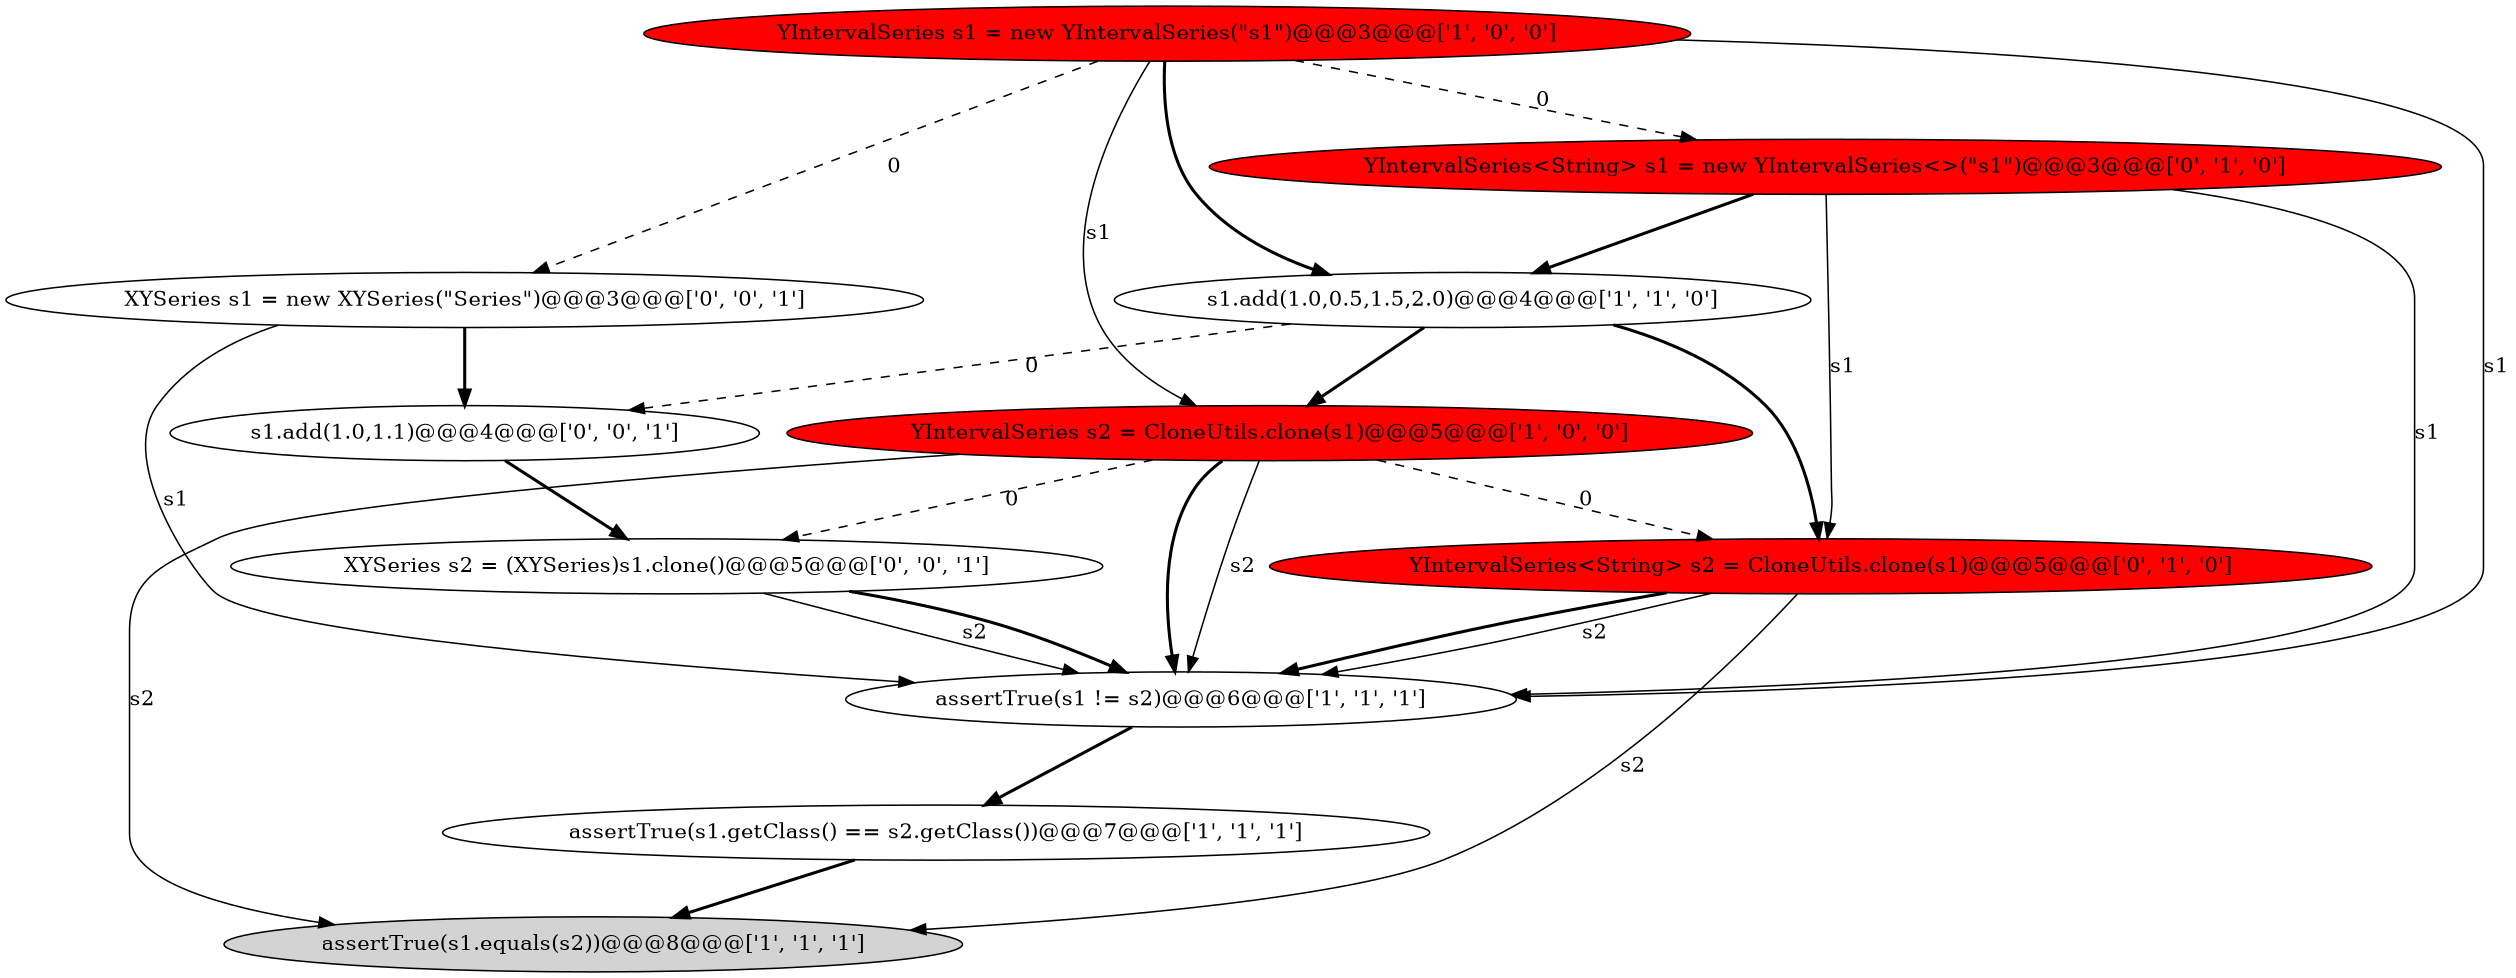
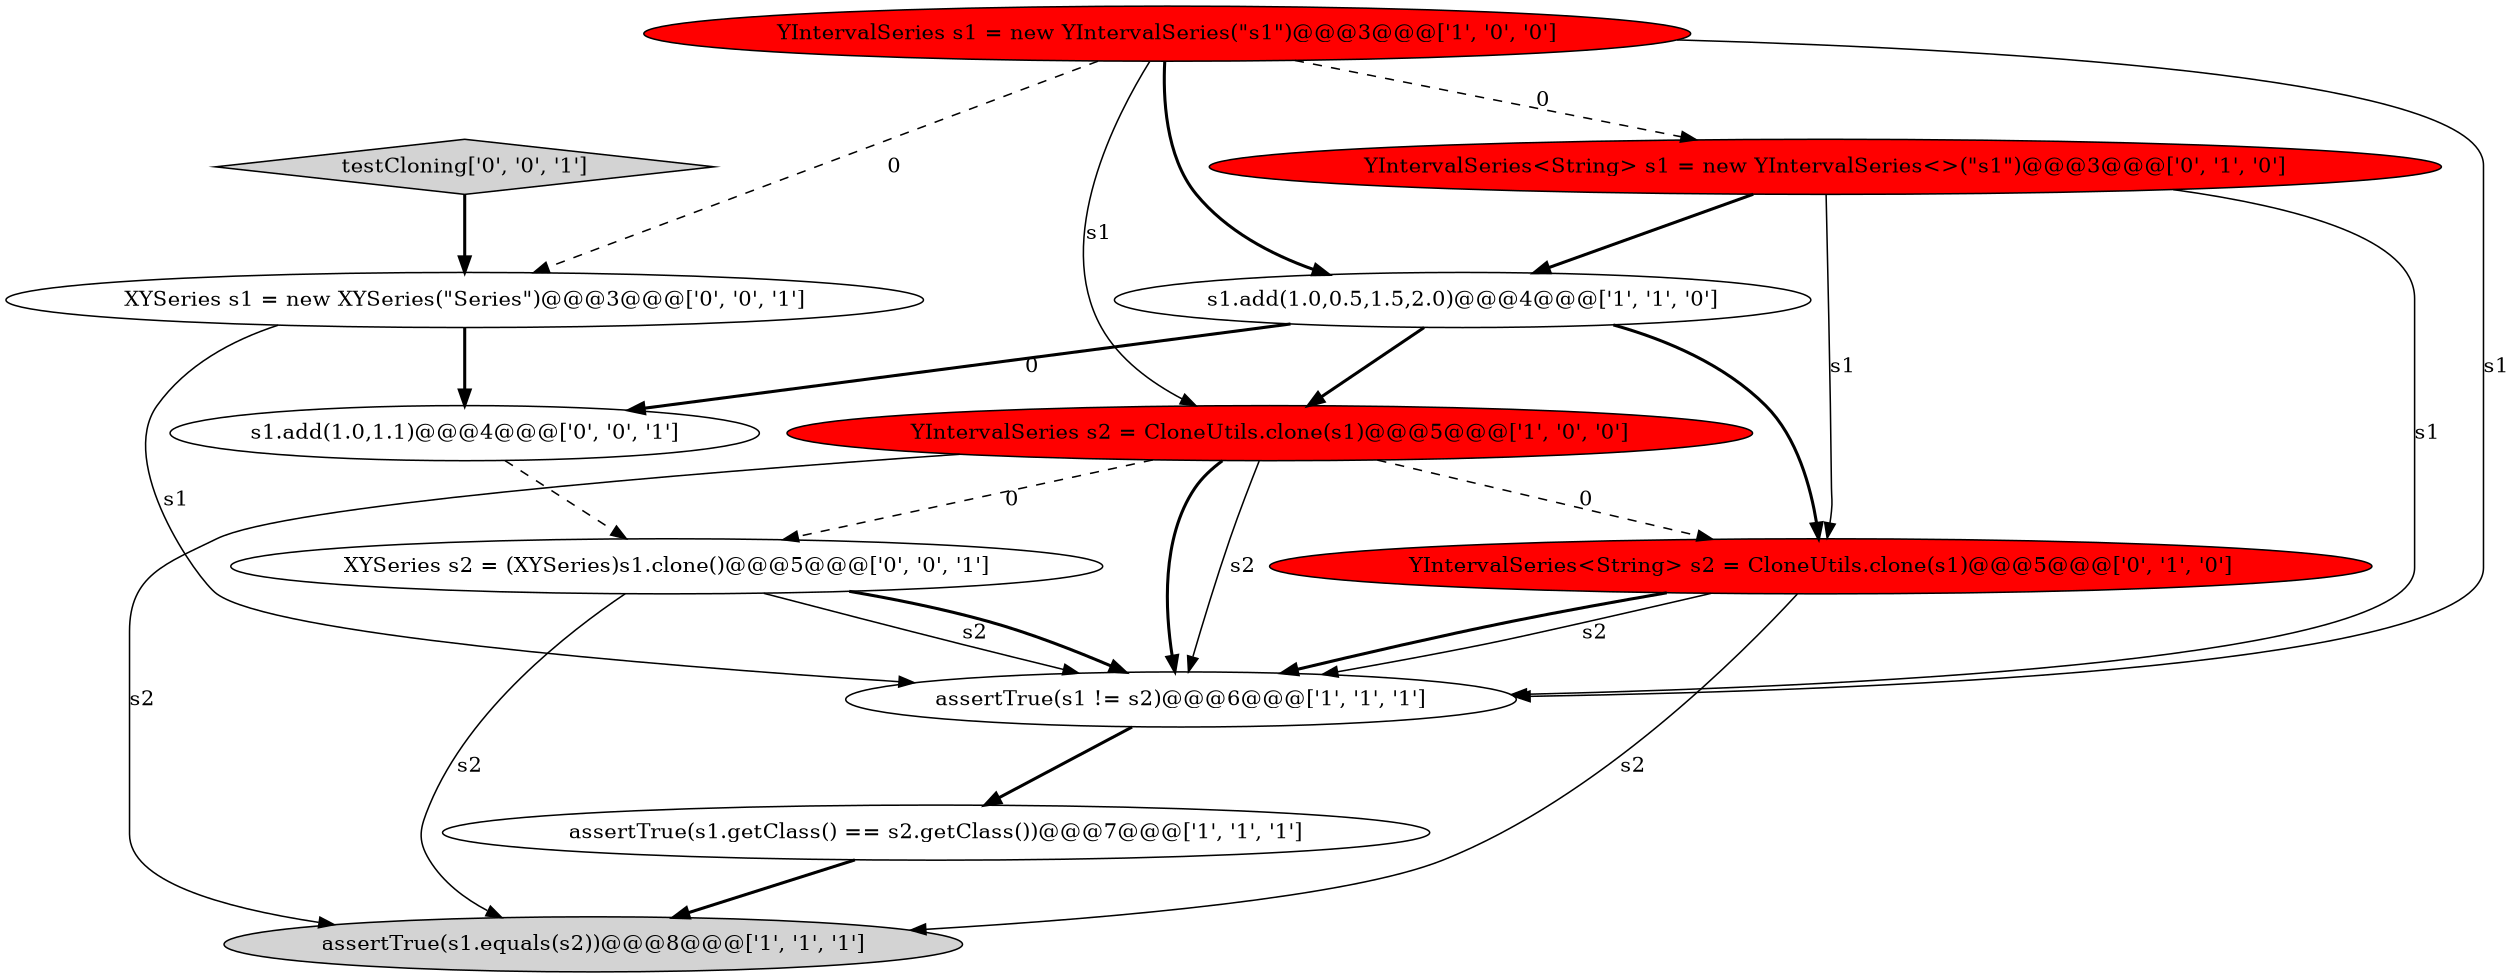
none -> (465, 167)
(967, 366) -> (967, 366)
(562, 497) -> (562, 497)
none -> (468, 738)
